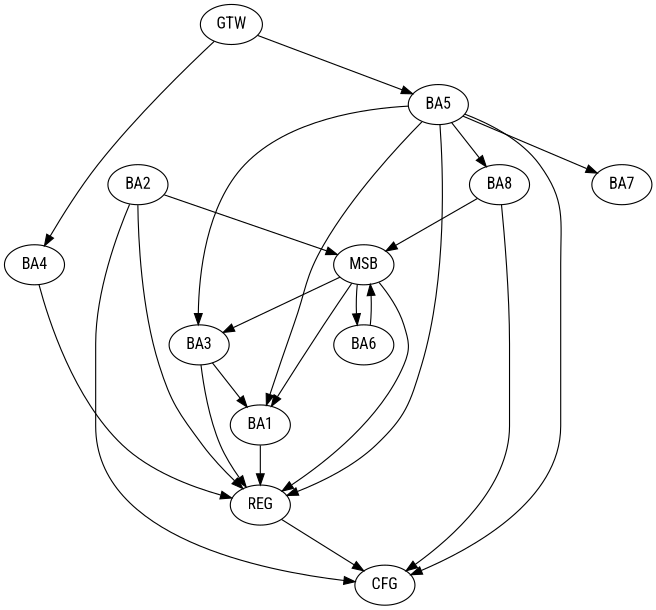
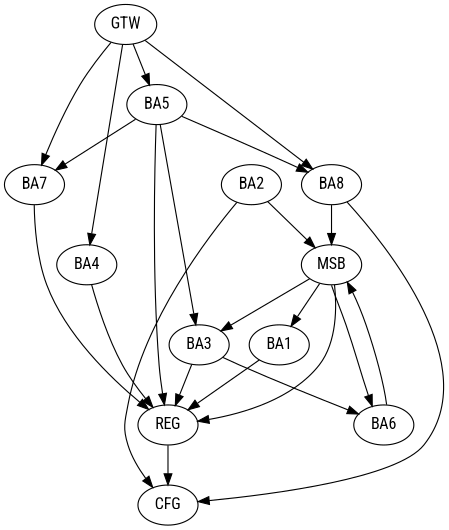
none -> (74, 96)
none -> (224, 101)
(327, 239) -> none
(561, 353) -> none
(156, 354) -> (62, 316)
(226, 381) -> (285, 384)
